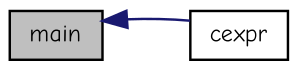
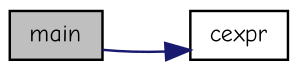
(159, 19) -> (134, 52)
